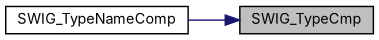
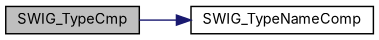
(207, 20) -> (158, 20)
